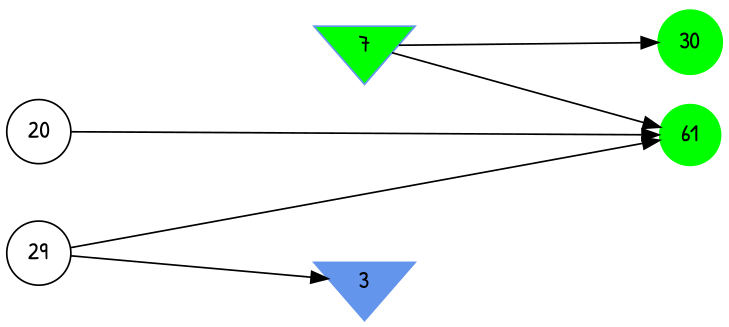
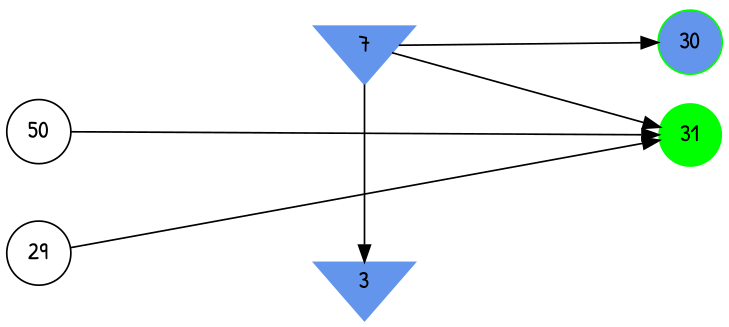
(690, 42) -> (690, 42)
(364, 46) -> (364, 46)
(39, 132) -> (39, 132)
(690, 135) -> (690, 135)
(191, 267) -> (364, 165)
